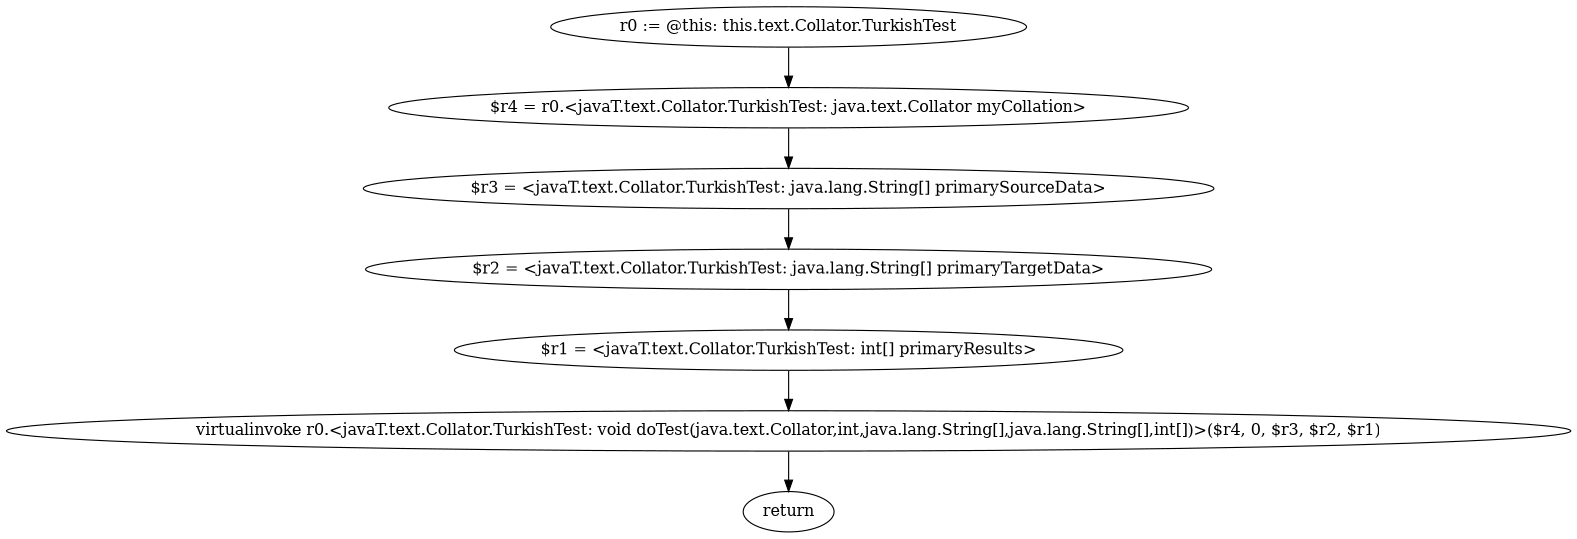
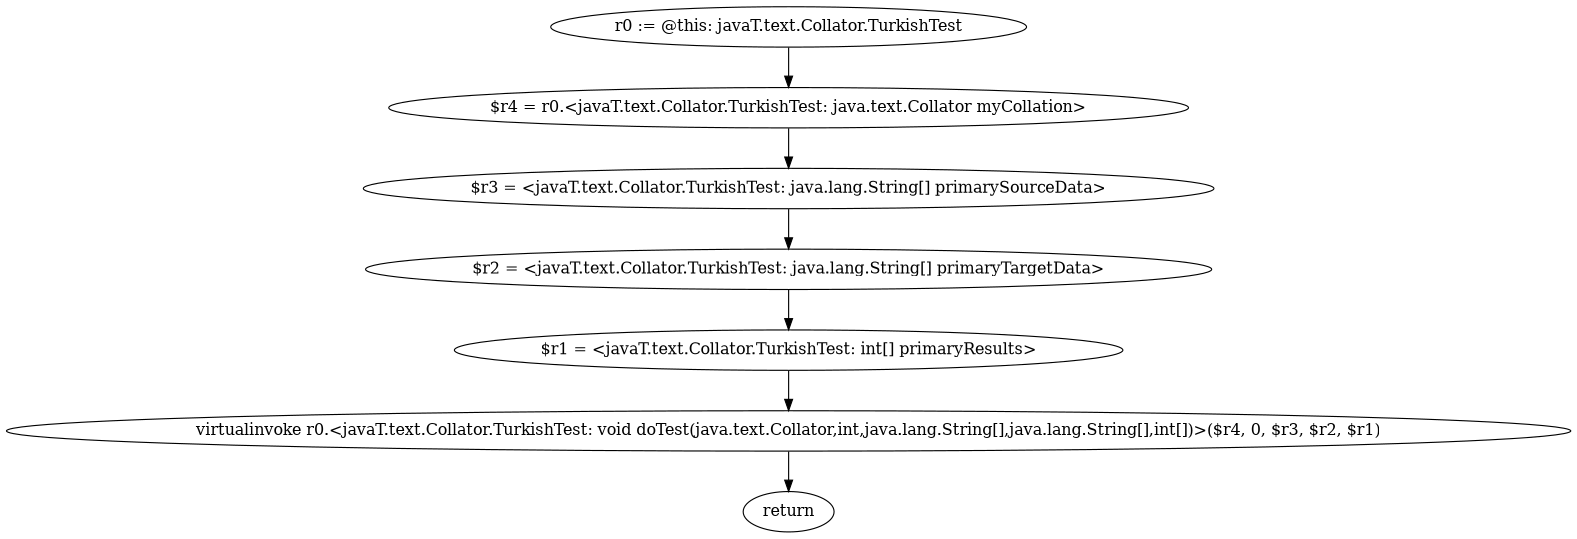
(789, 27) -> (789, 27)
